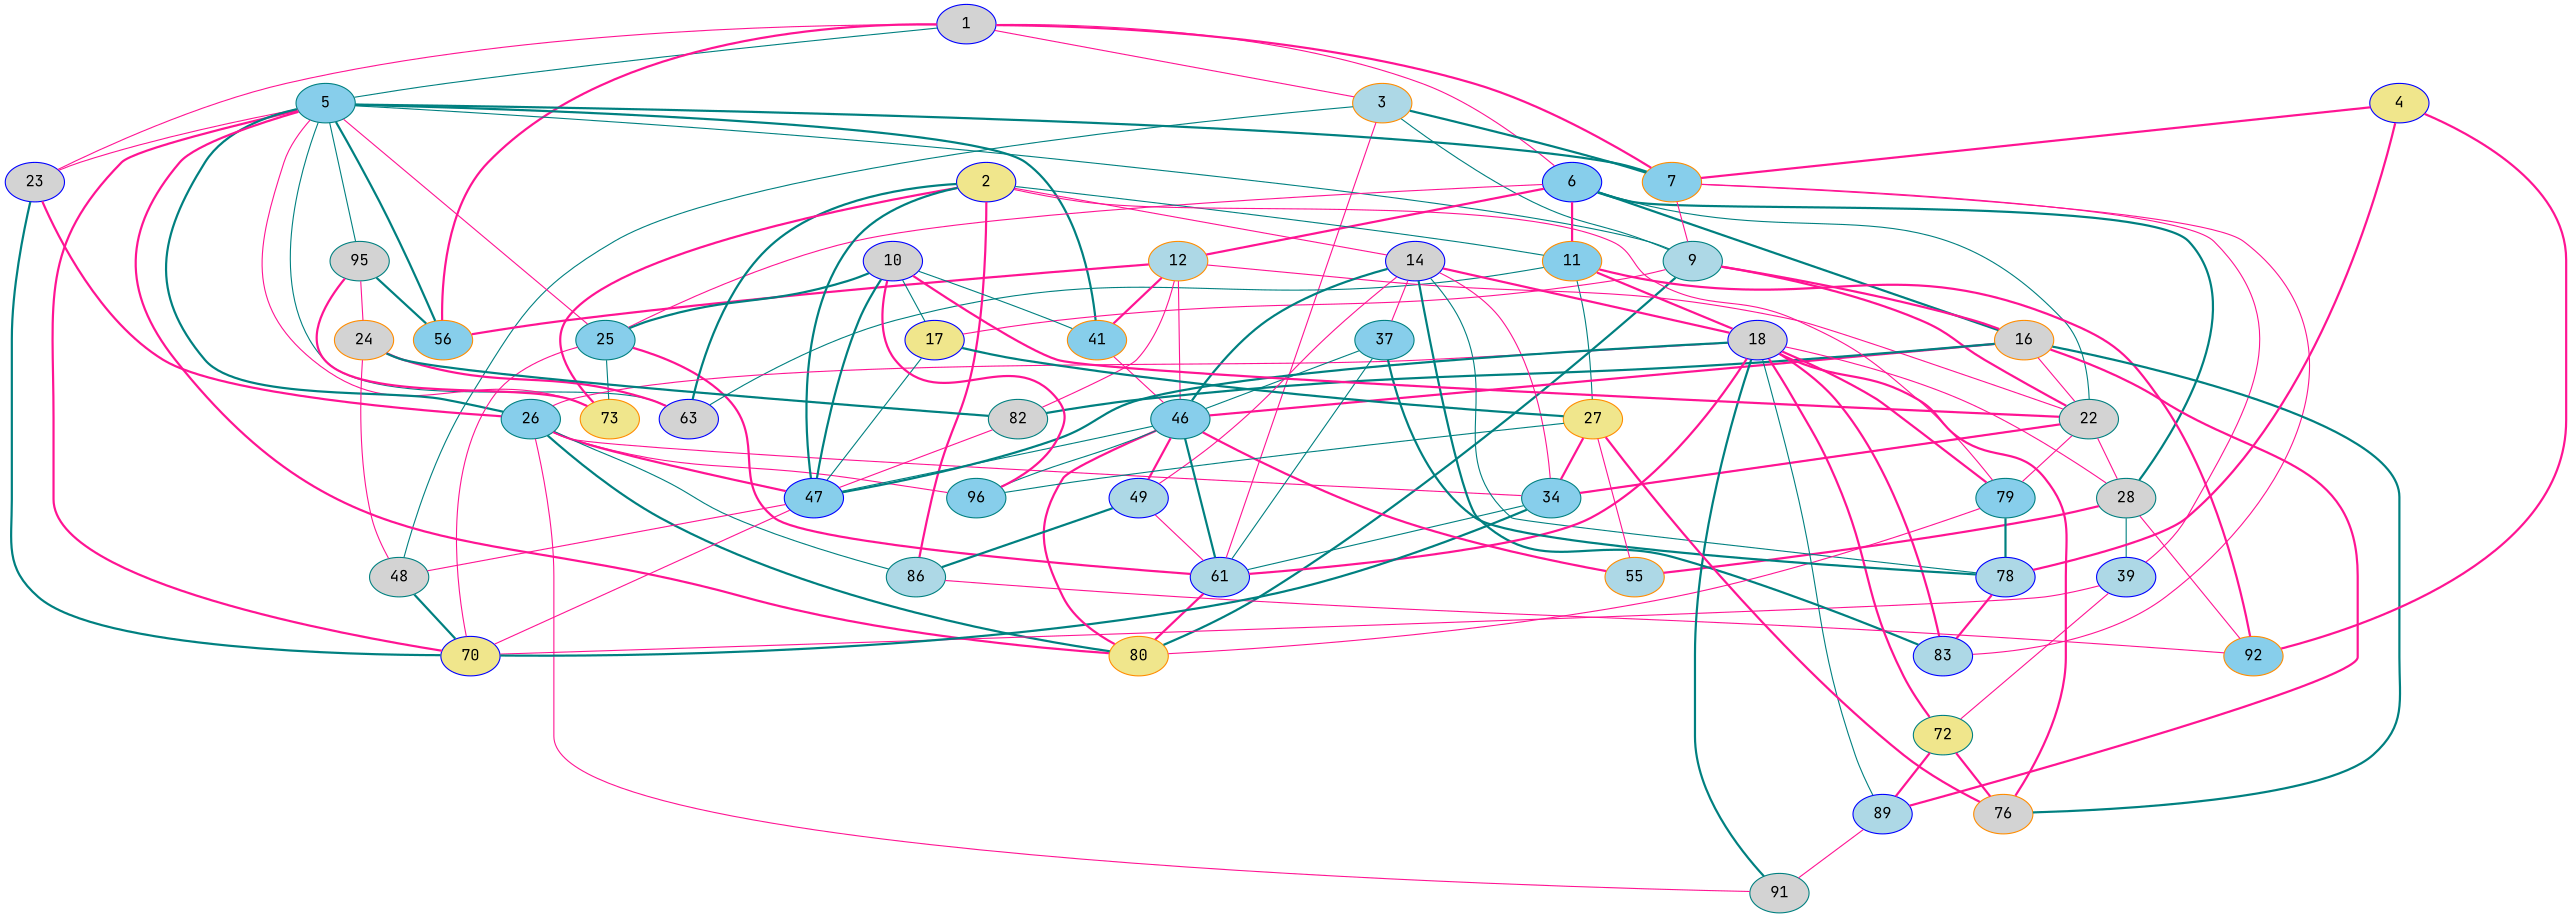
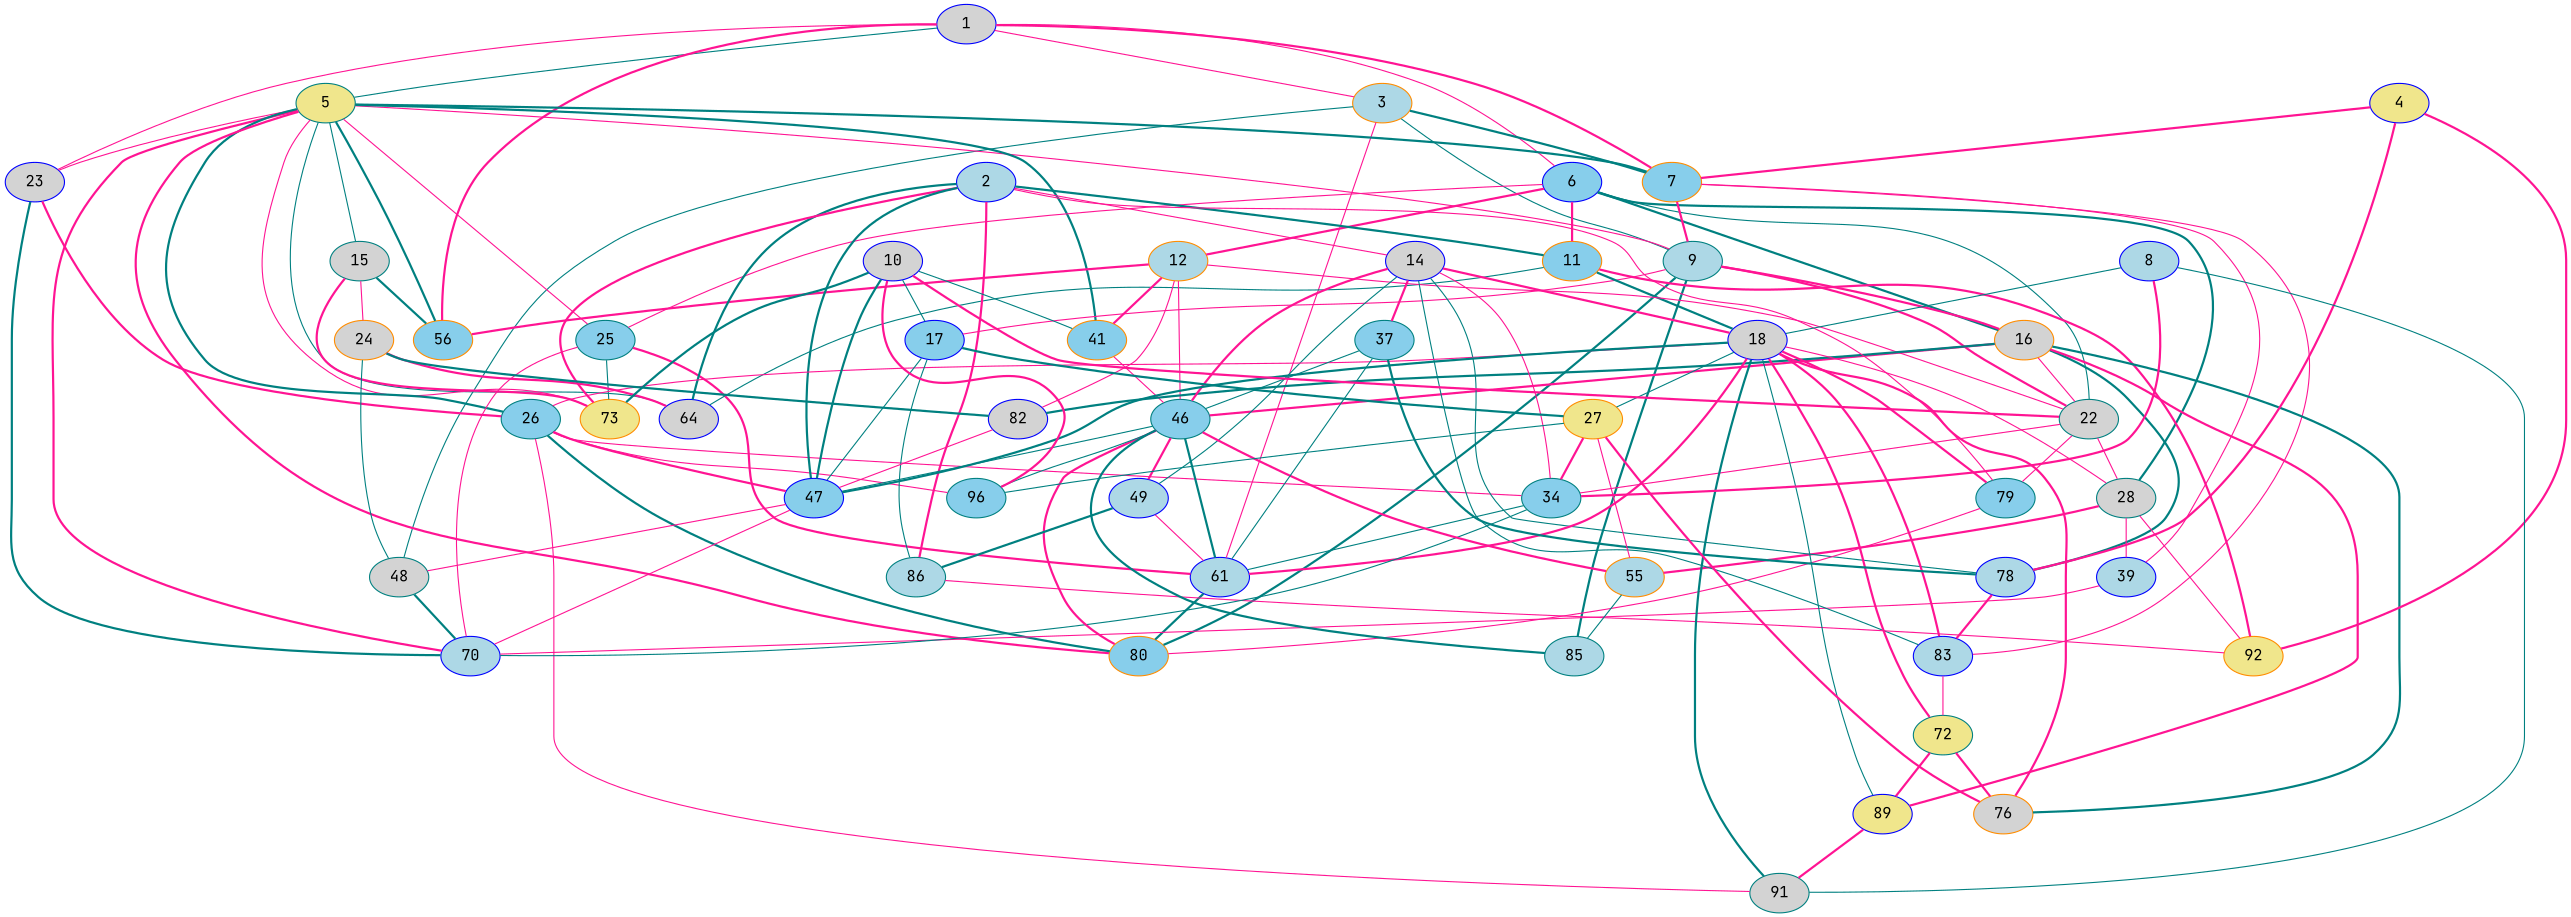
(326, 103) -> (326, 103)
(1048, 158) -> (1048, 158)
(986, 182) -> (986, 182)
(1280, 218) -> (1280, 218)
(1685, 230) -> (1685, 230)
(360, 261) -> (360, 261)
none -> (2149, 261)
(1402, 295) -> (1402, 295)
(749, 301) -> (737, 319)
(1682, 308) -> (1685, 309)
(1276, 315) -> (1276, 315)
(935, 340) -> (935, 340)
(1588, 340) -> (1675, 380)
(1264, 400) -> (1264, 400)
(689, 419) -> (689, 419)
(1018, 419) -> (1018, 419)
(1808, 460) -> (1808, 460)
(363, 461) -> (363, 461)
(717, 510) -> (902, 452)
(2006, 538) -> (2178, 477)
(2126, 538) -> (2126, 535)
(1579, 551) -> (1579, 551)
(1178, 618) -> (1178, 618)
(1047, 629) -> (1047, 629)
(470, 656) -> (470, 656)
(1139, 656) -> (1139, 656)
none -> (1574, 656)
(2035, 656) -> (1943, 696)
(2253, 656) -> (2253, 656)
(1883, 814) -> (1883, 814)
(1831, 854) -> (1831, 854)
